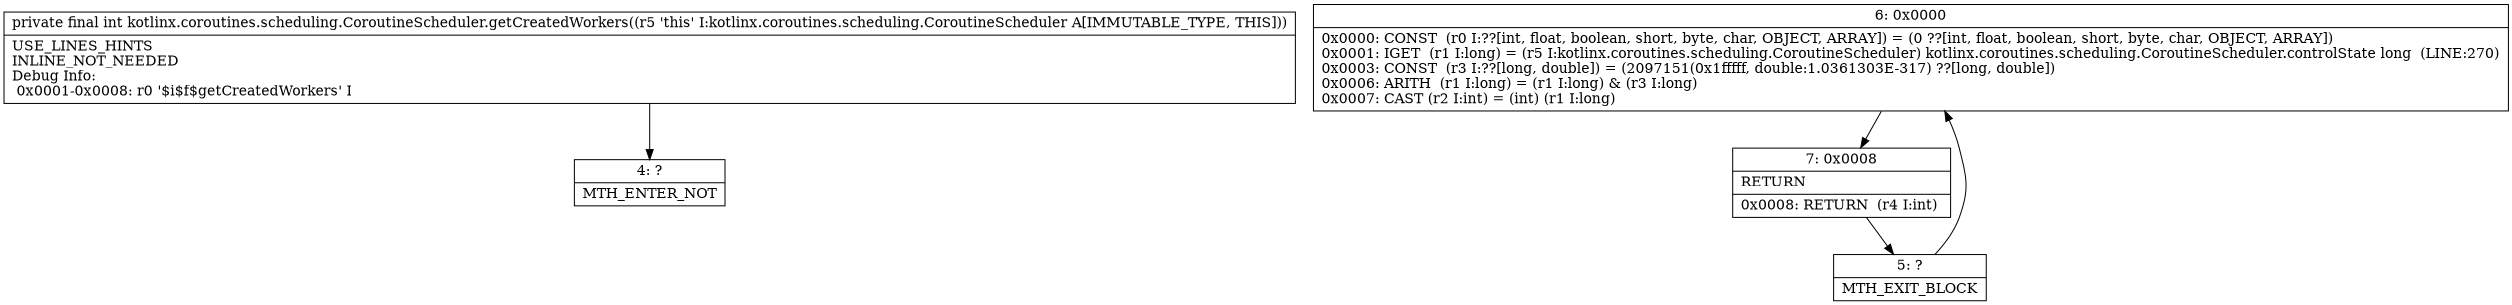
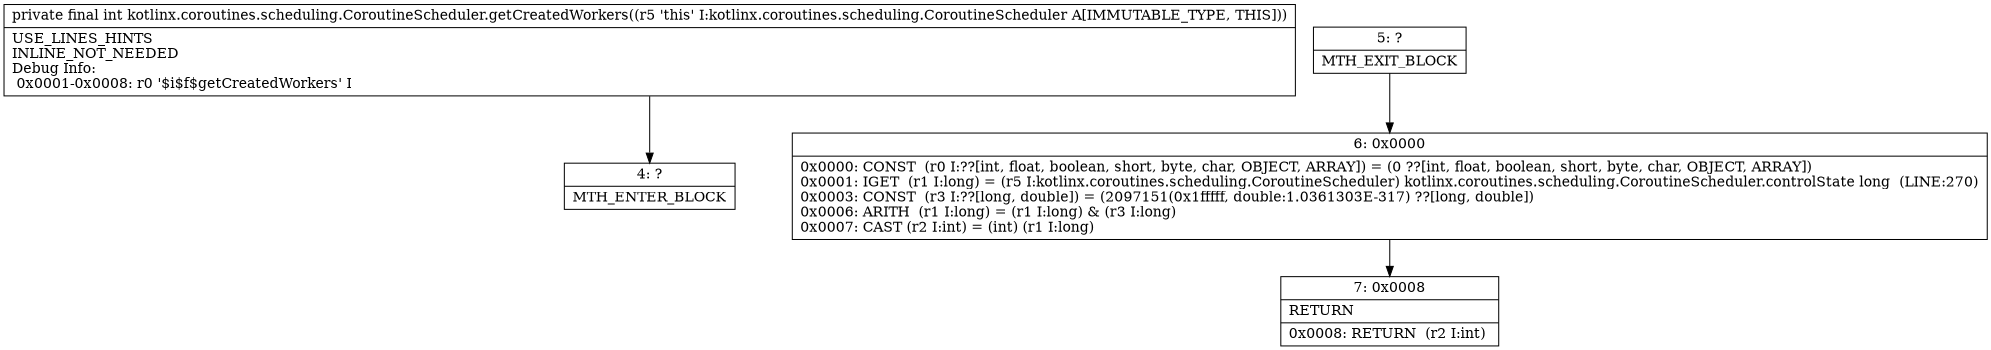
(650, 194) -> (650, 197)
(1842, 205) -> (1390, 334)
(1877, 232) -> none
